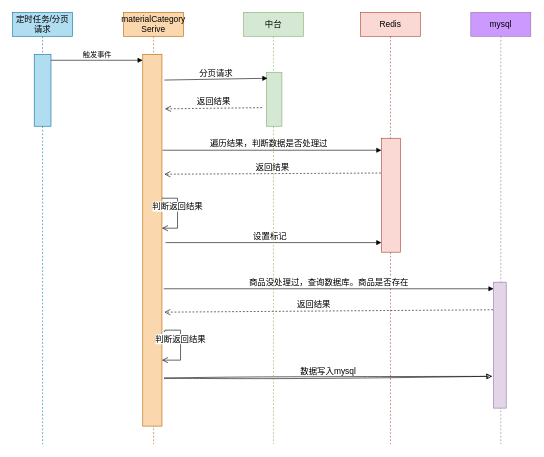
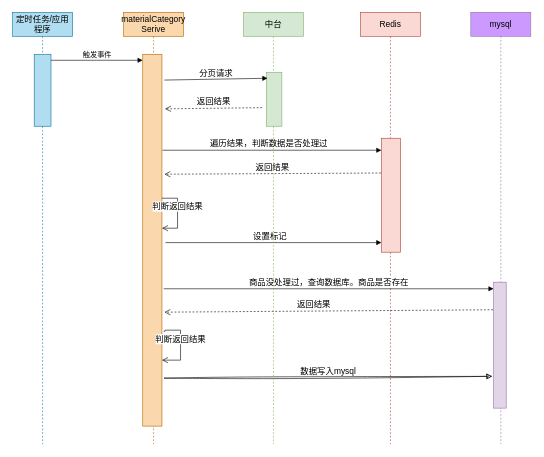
(42, 24) -> (42, 24)
